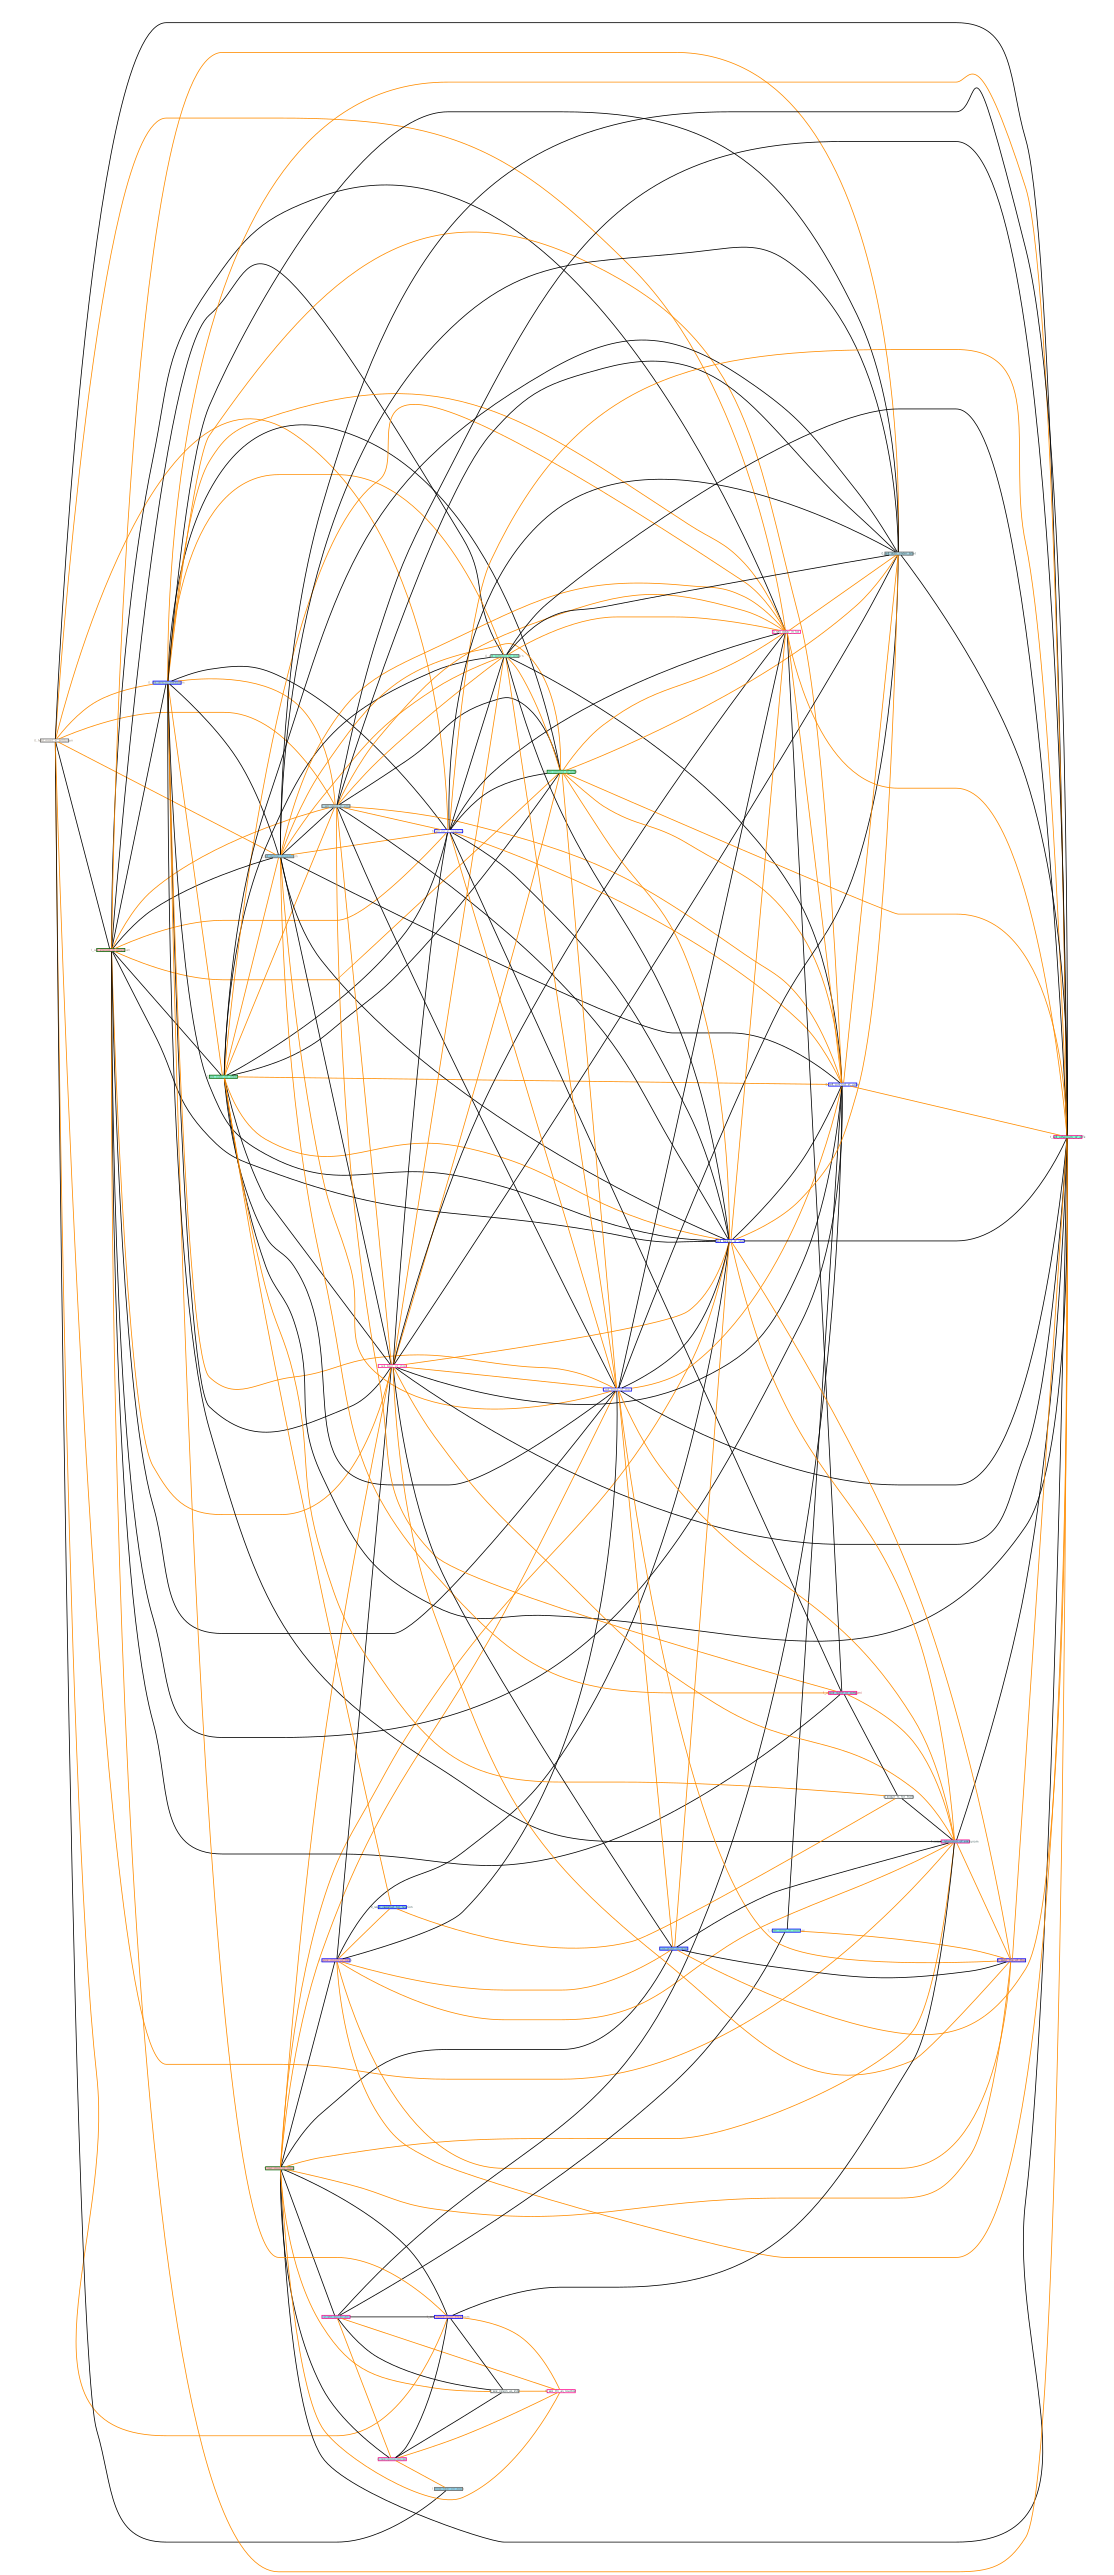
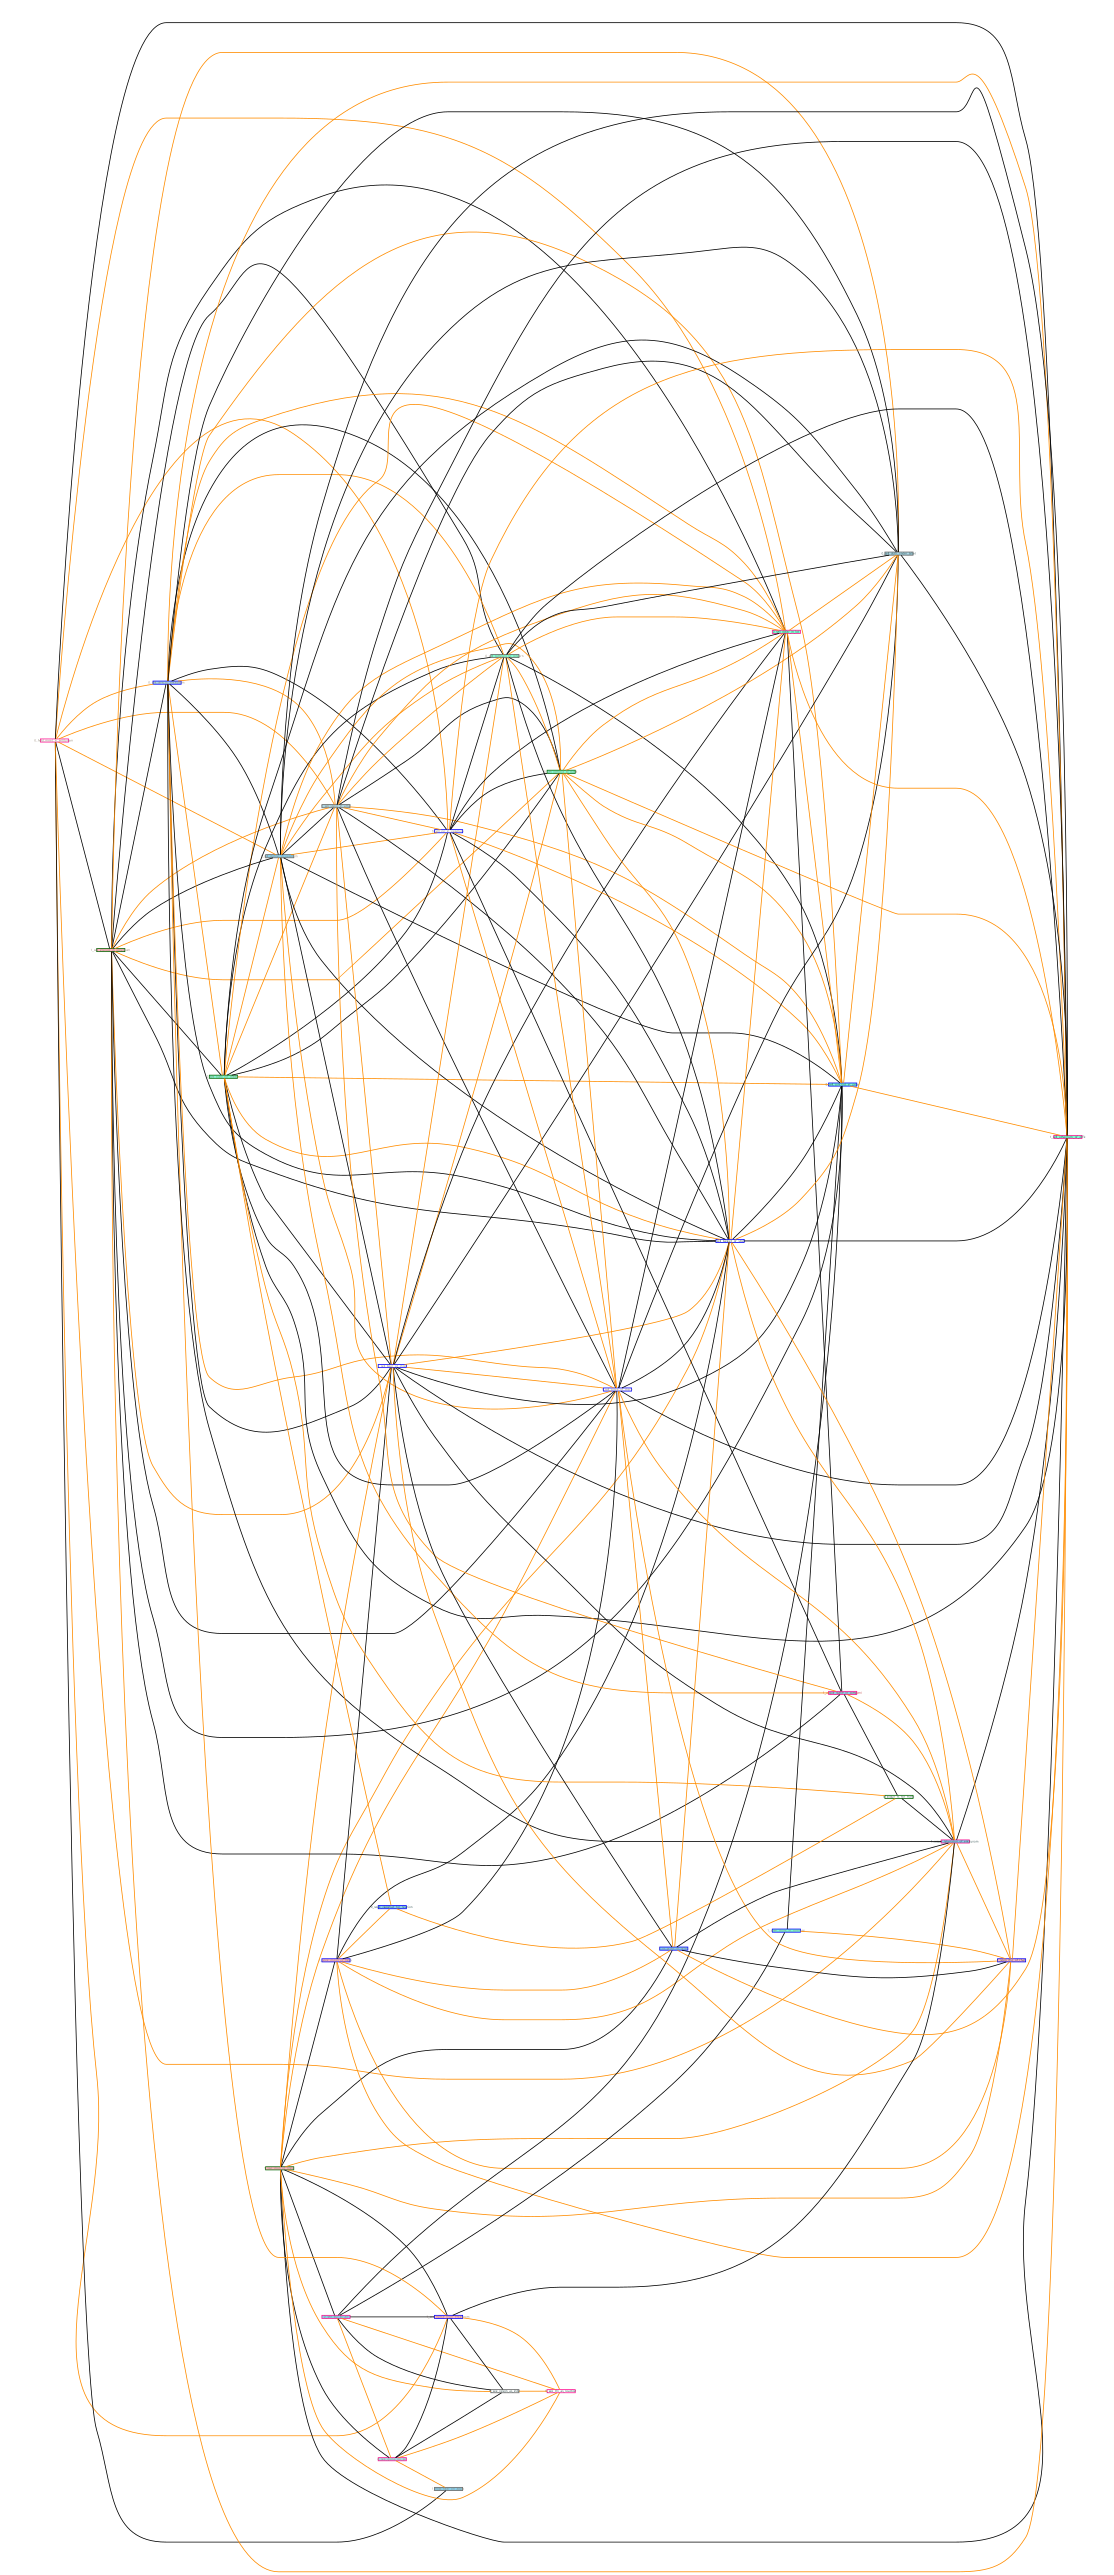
(561, 509) -> none
(786, 632) -> (786, 632)
(54, 741) -> (54, 741)
(843, 1085) -> (843, 1085)
(415, 1098) -> none
(773, 1266) -> none
(392, 1366) -> (392, 1366)
(654, 1661) -> (654, 1661)
(899, 1797) -> (899, 1797)
(1012, 1960) -> (1012, 1960)
